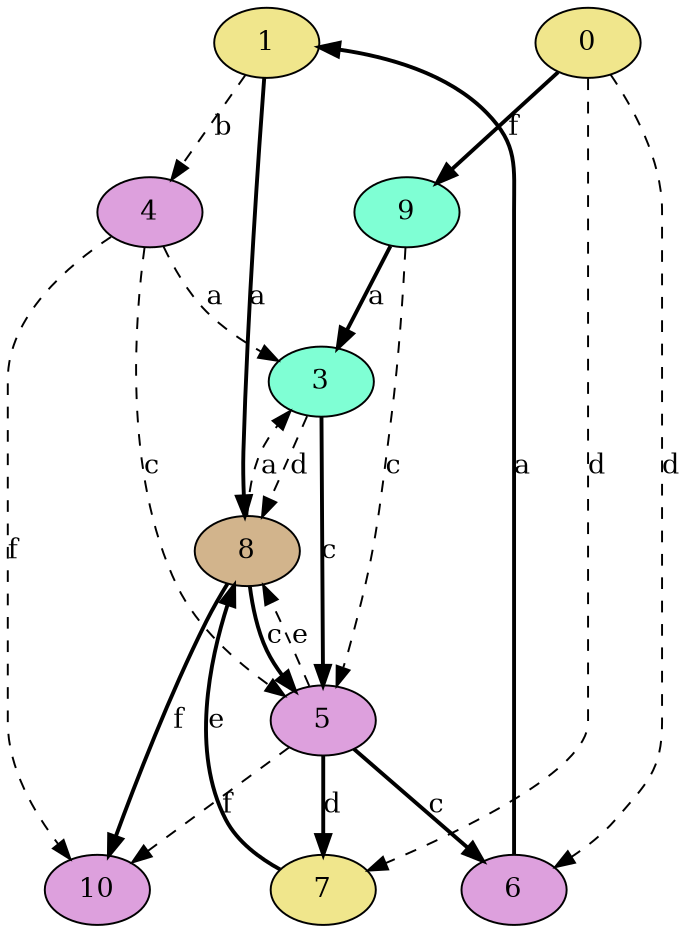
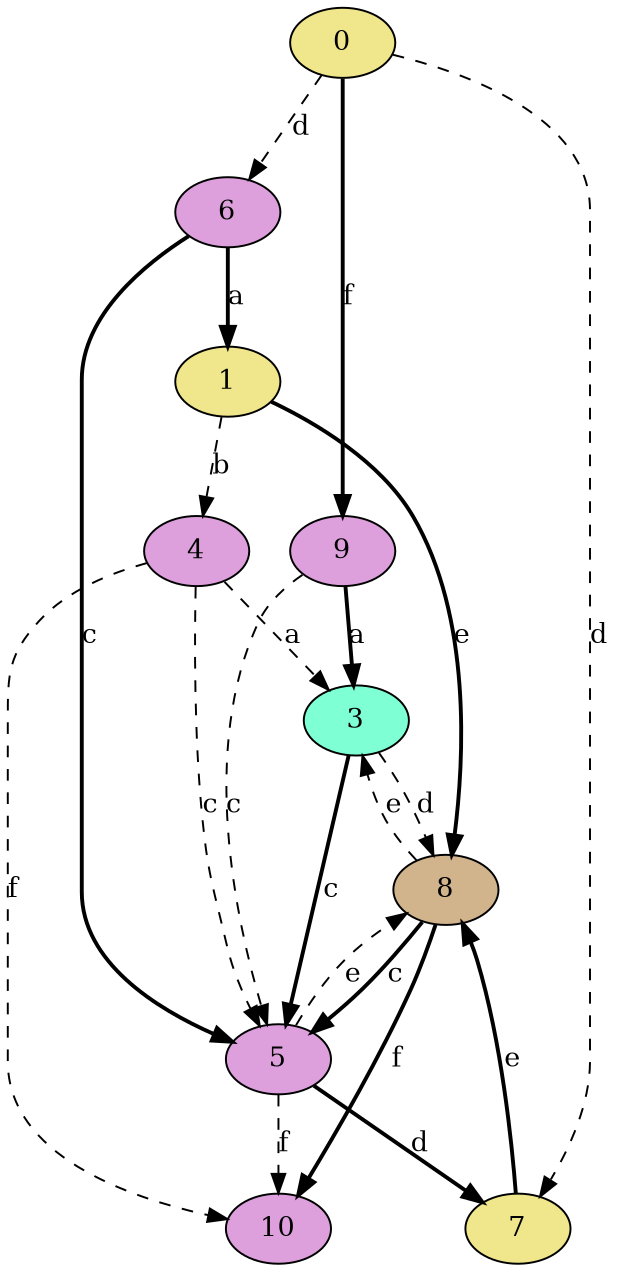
(407, 212) -> (343, 551)
(258, 297) -> (462, 636)
(270, 466) -> (394, 805)
(411, 798) -> (82, 645)
